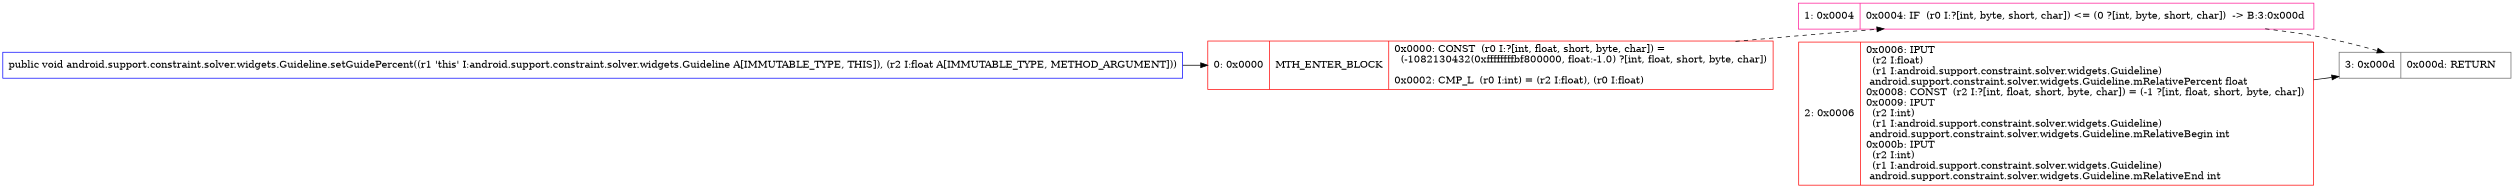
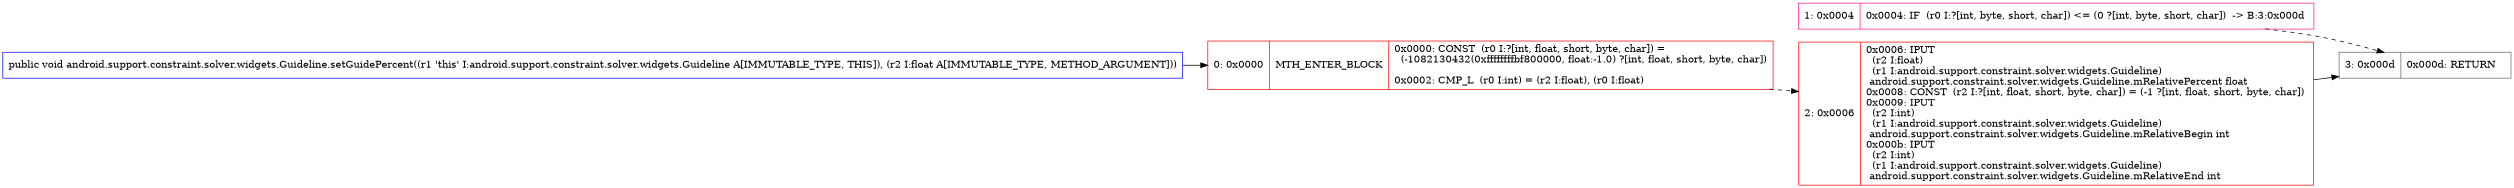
(1806, 35) -> (1780, 90)
